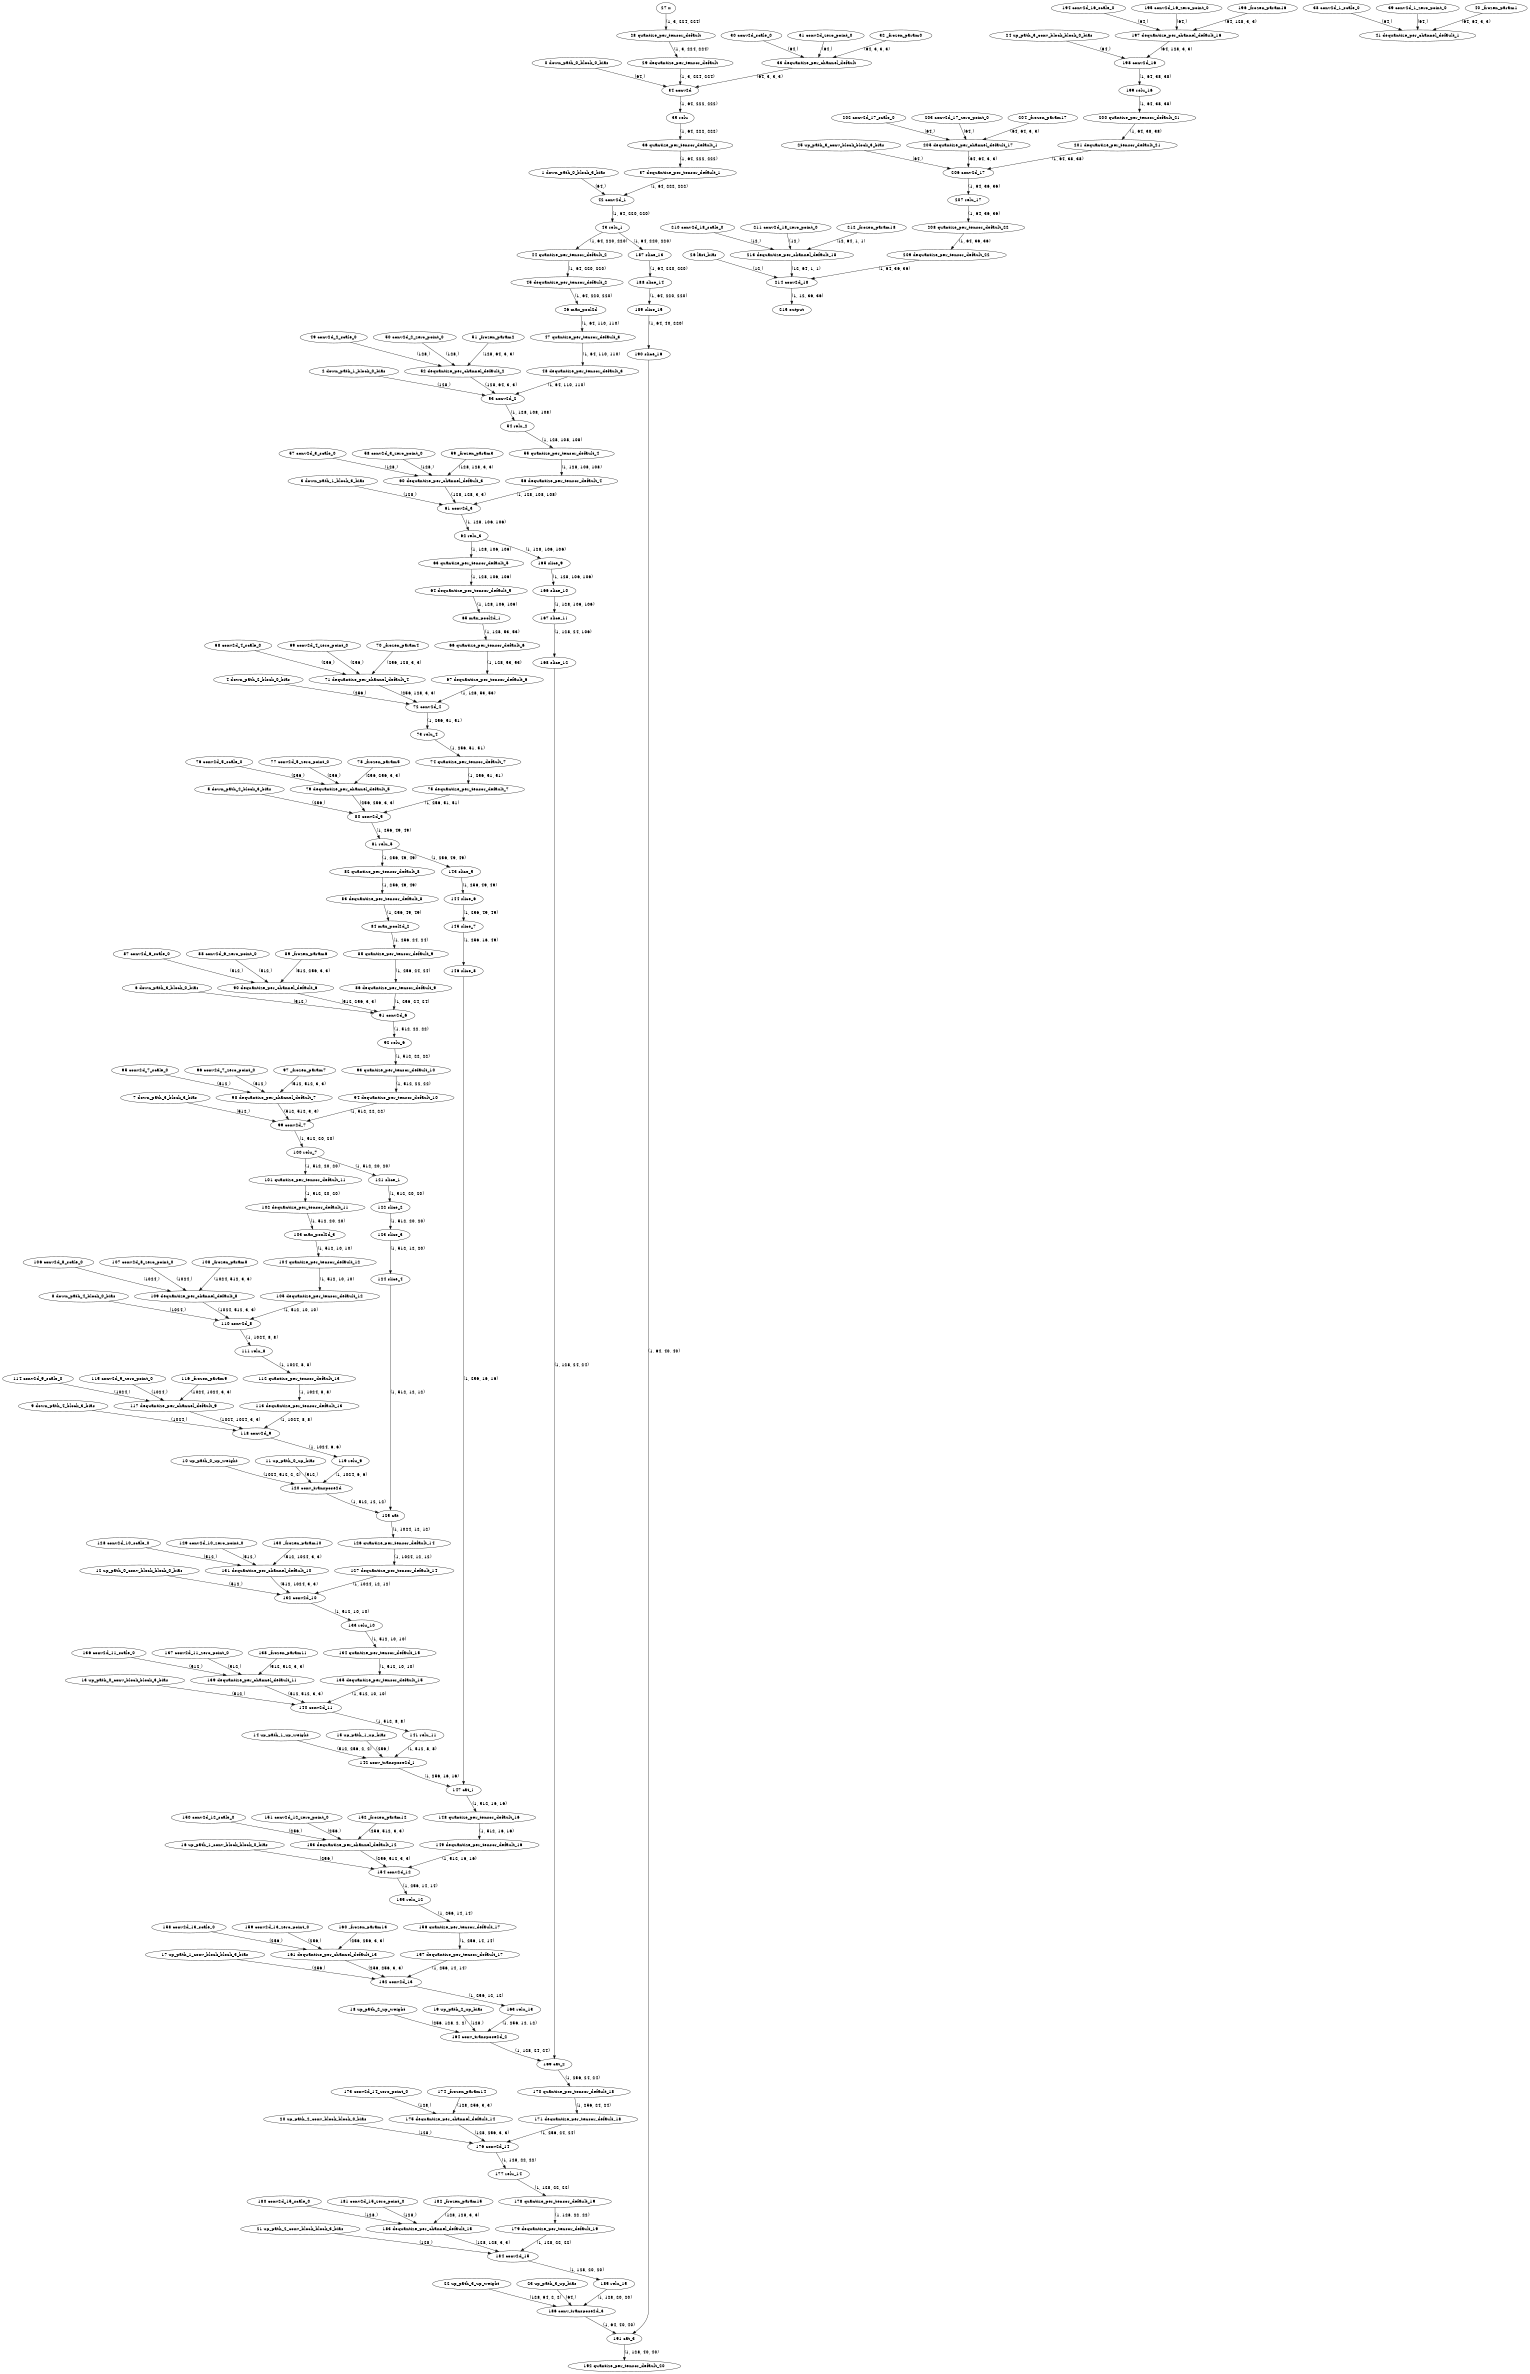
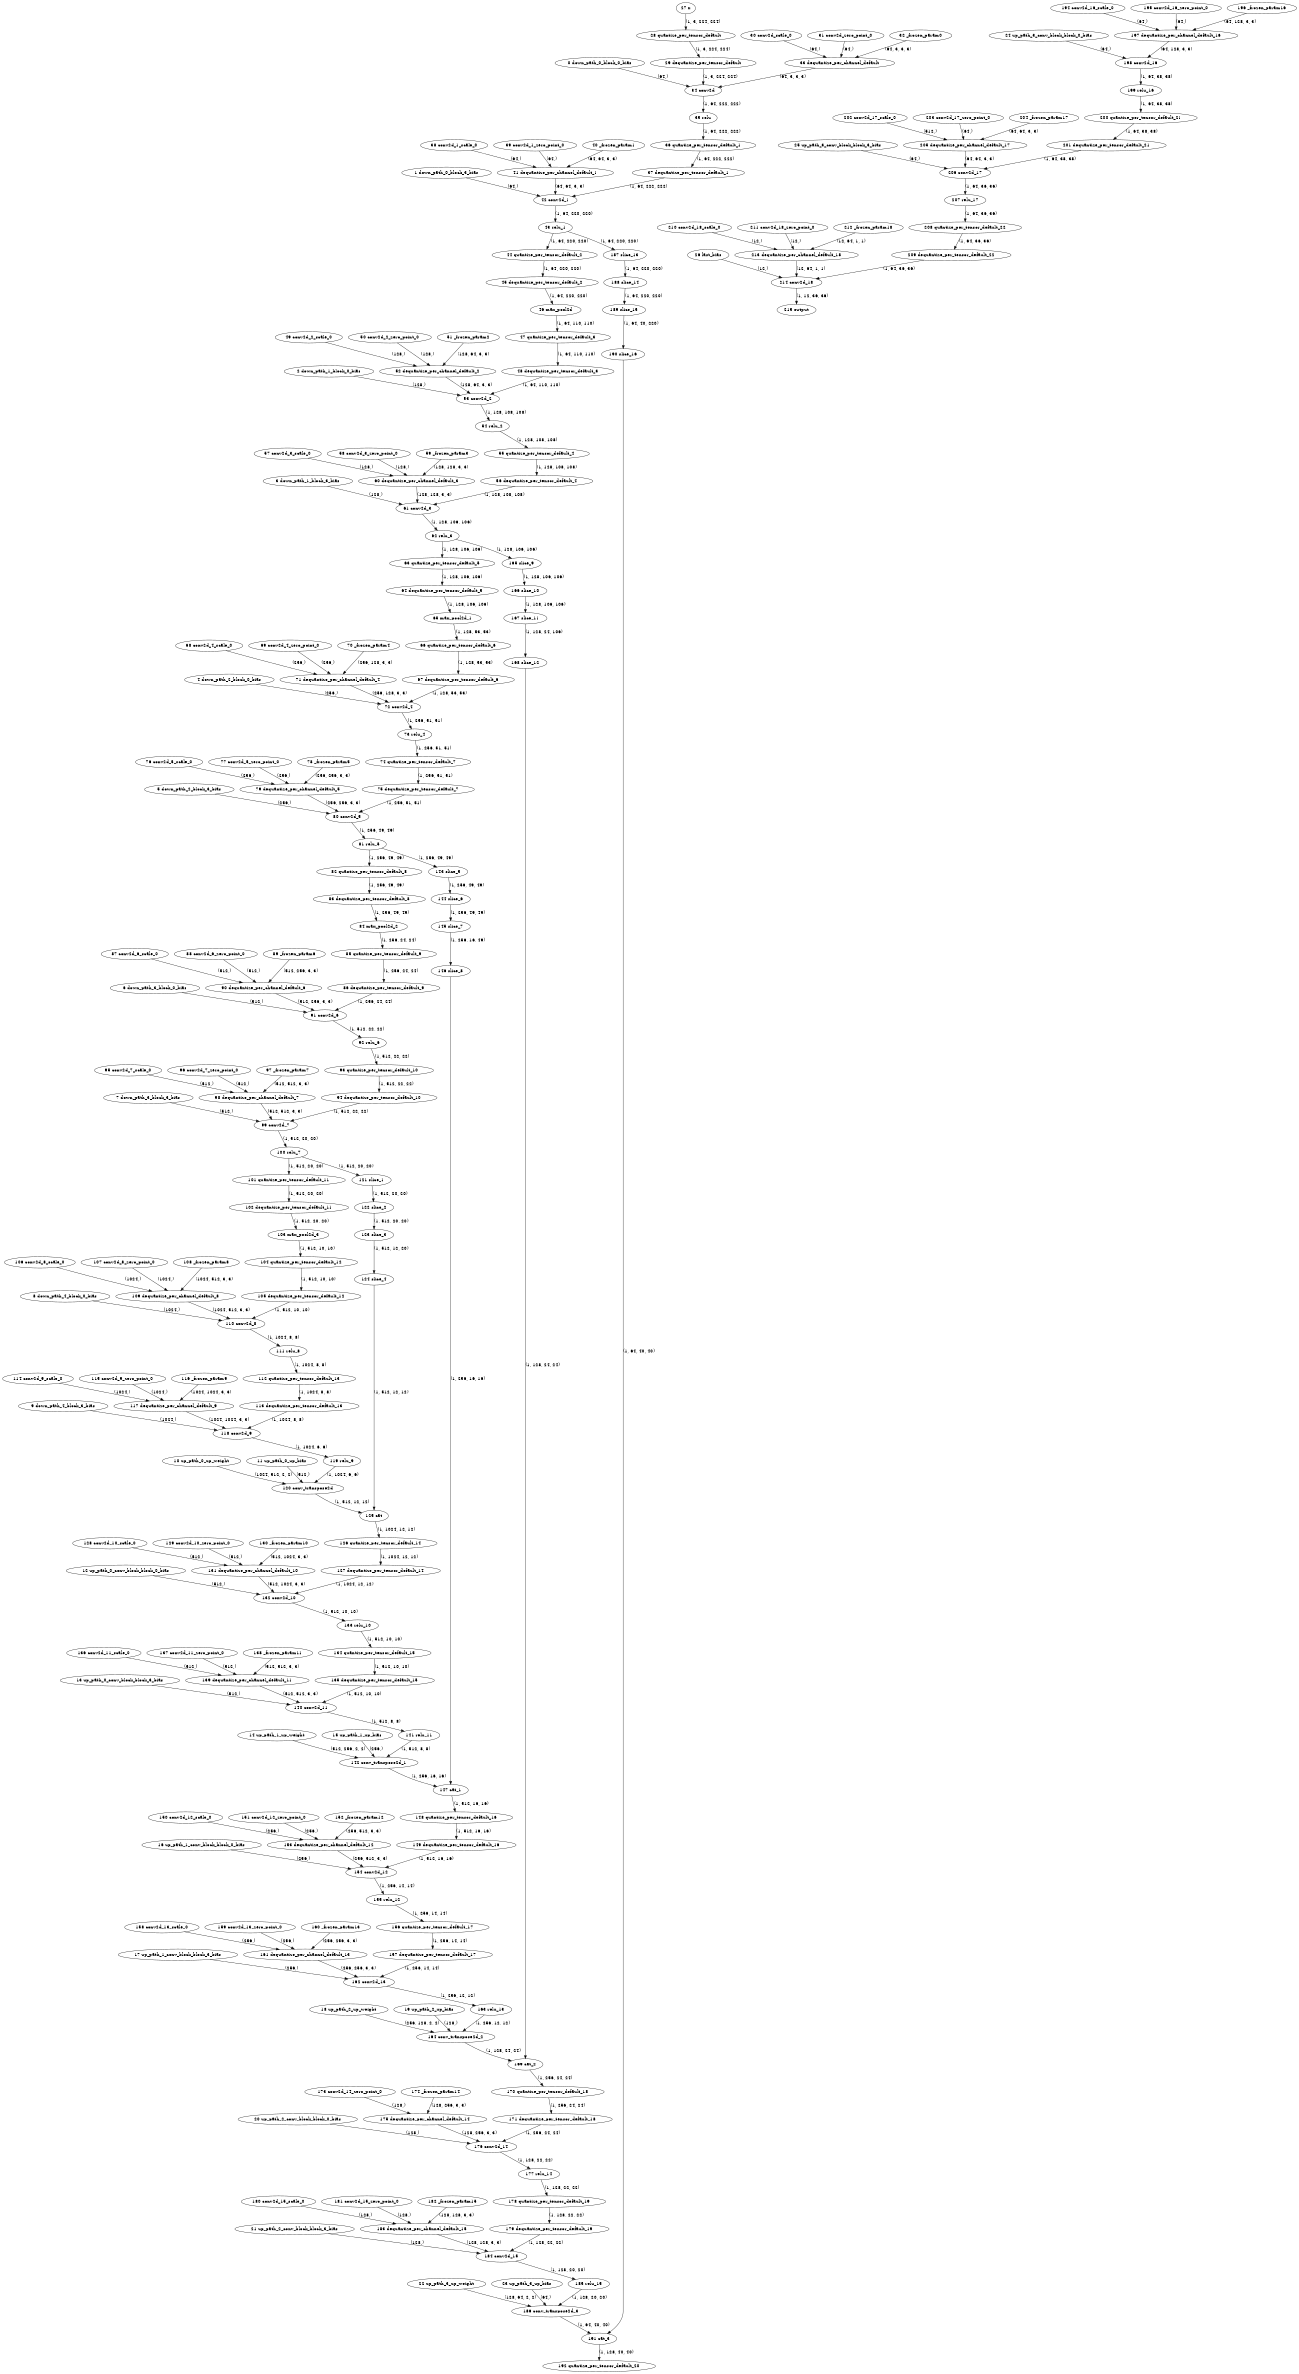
(930, 132) -> (930, 132)
none -> (555, 185)
